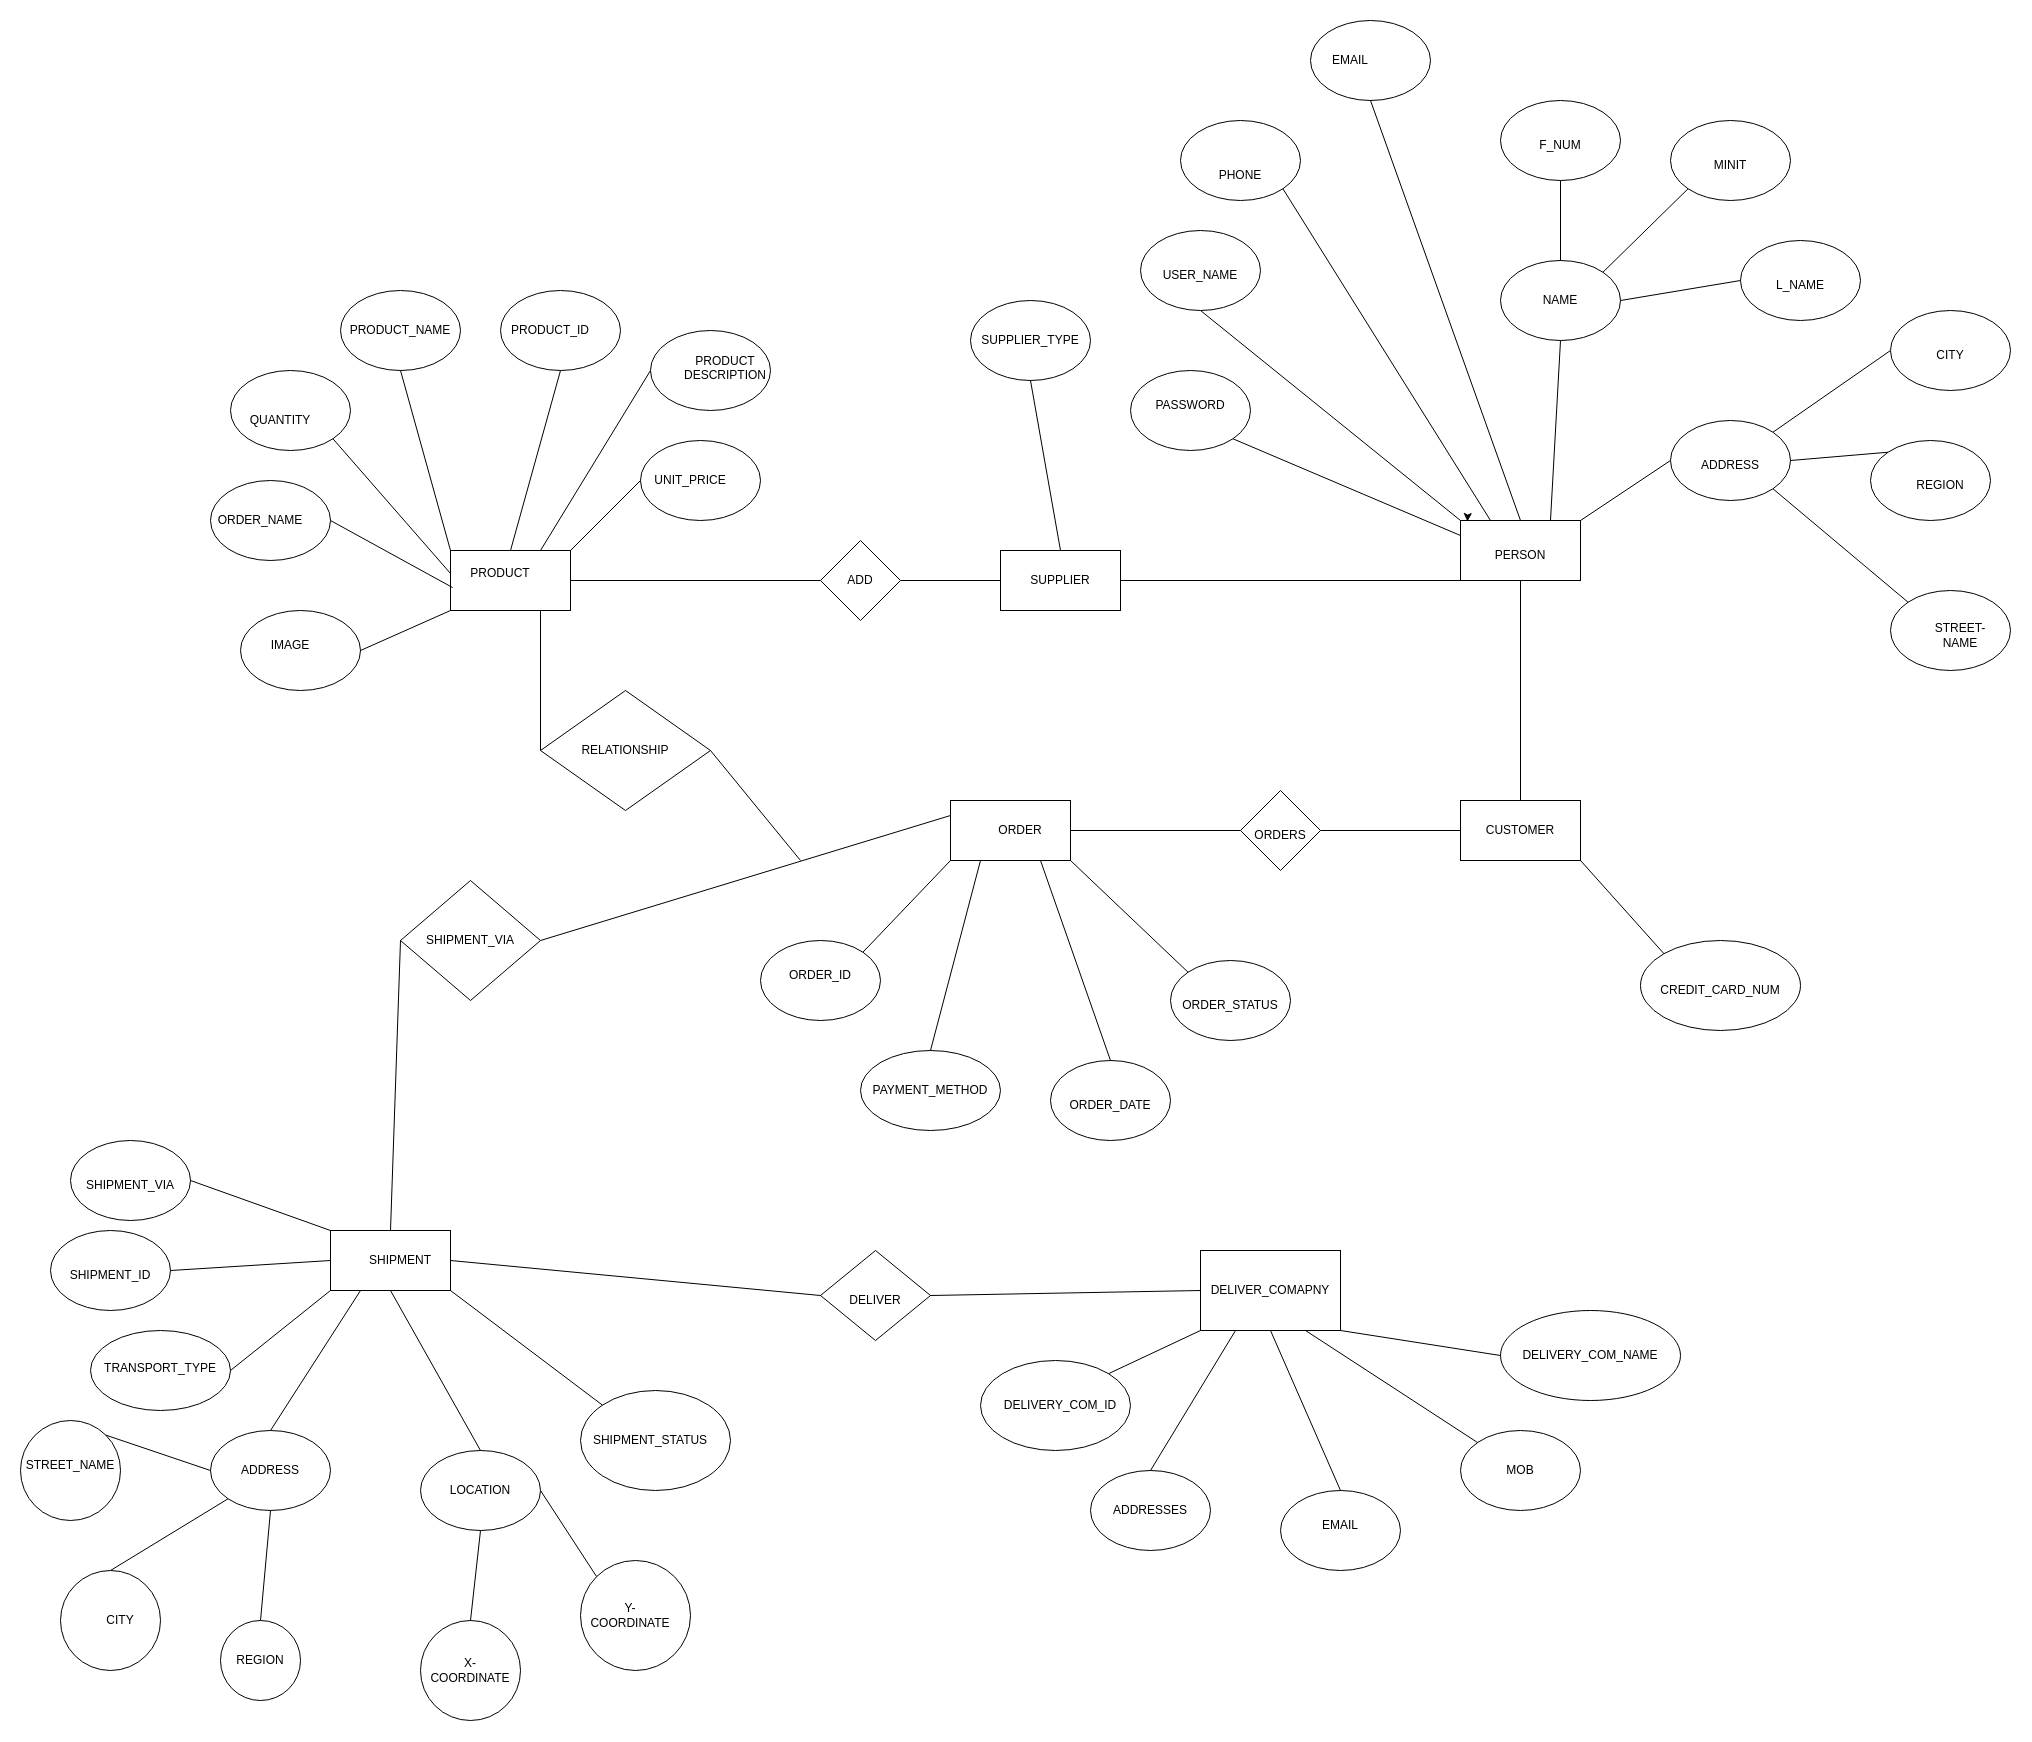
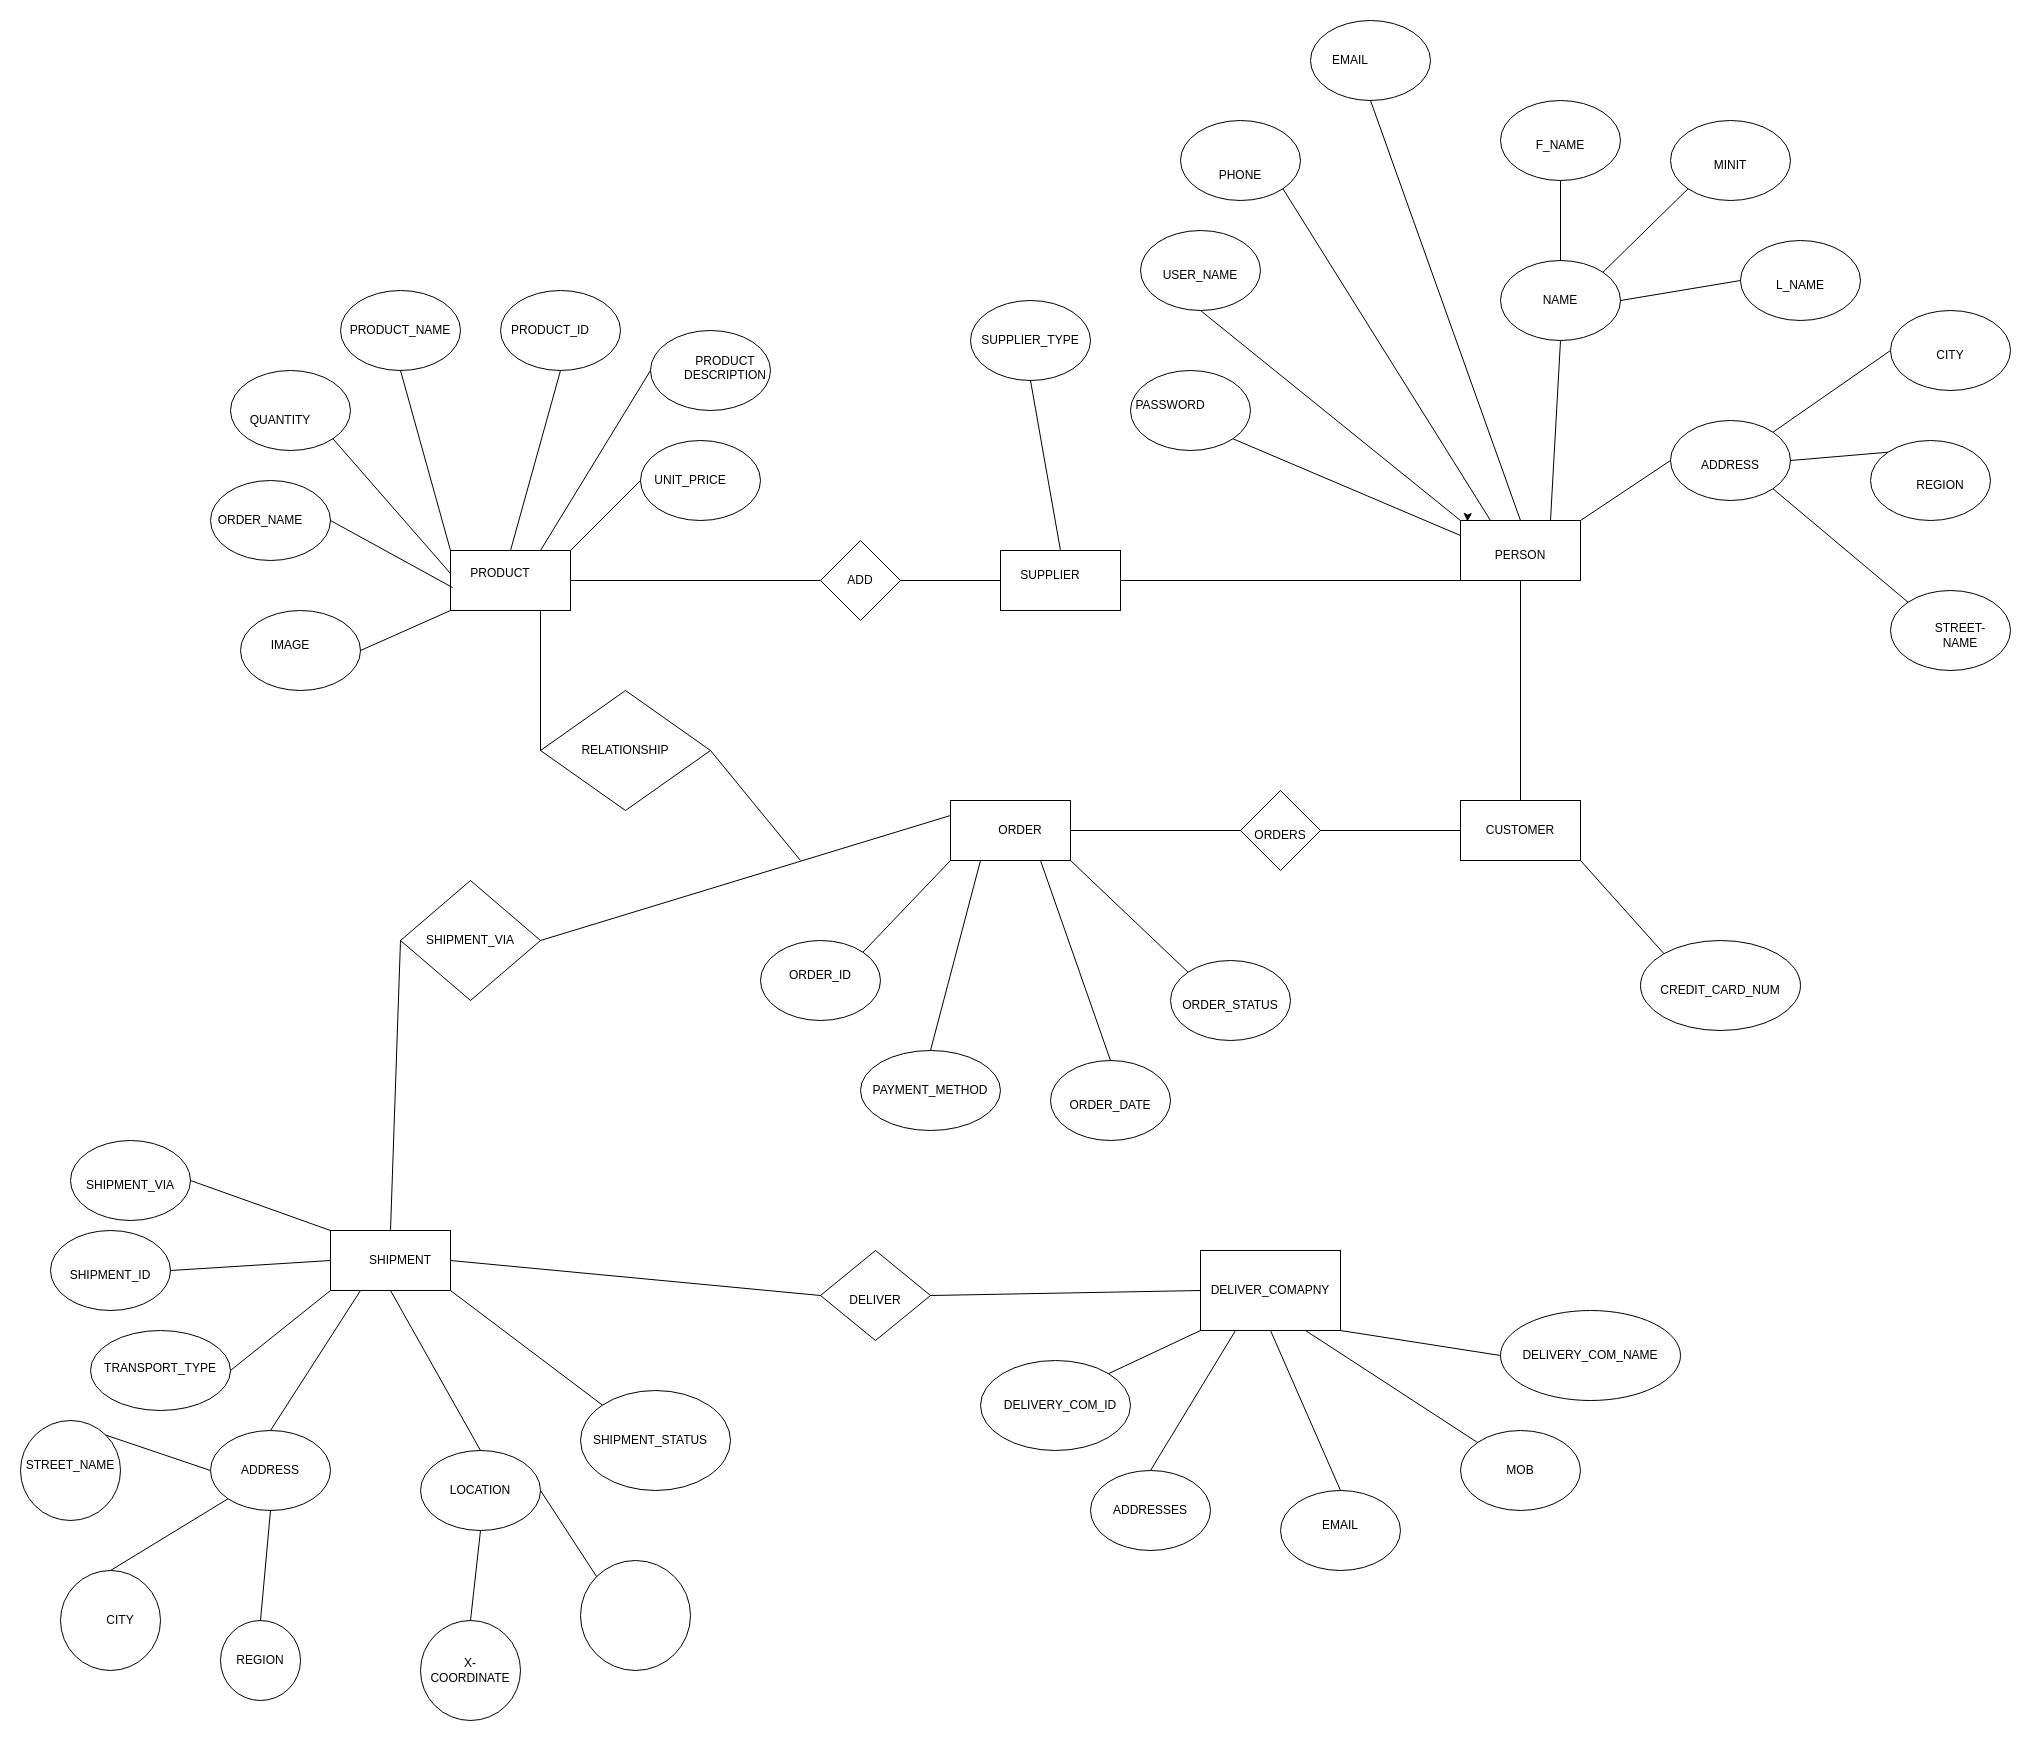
(1561, 146) -> (1561, 146)
(1191, 406) -> (1171, 406)
(1061, 581) -> (1051, 576)
(631, 1616) -> none
